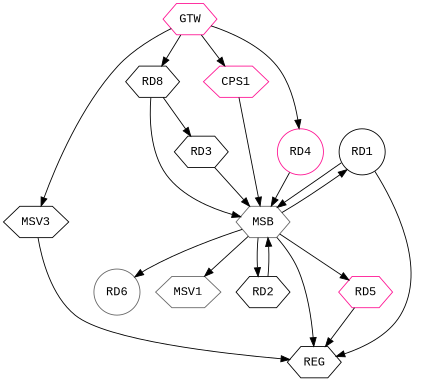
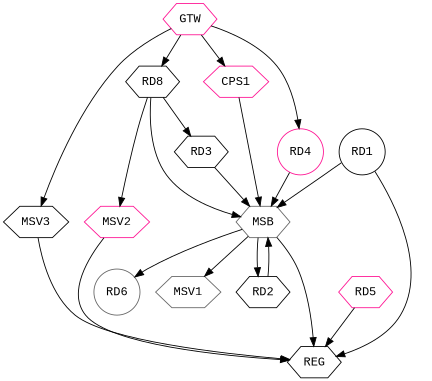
(311, 194) -> none
none -> (117, 222)
(311, 255) -> none
